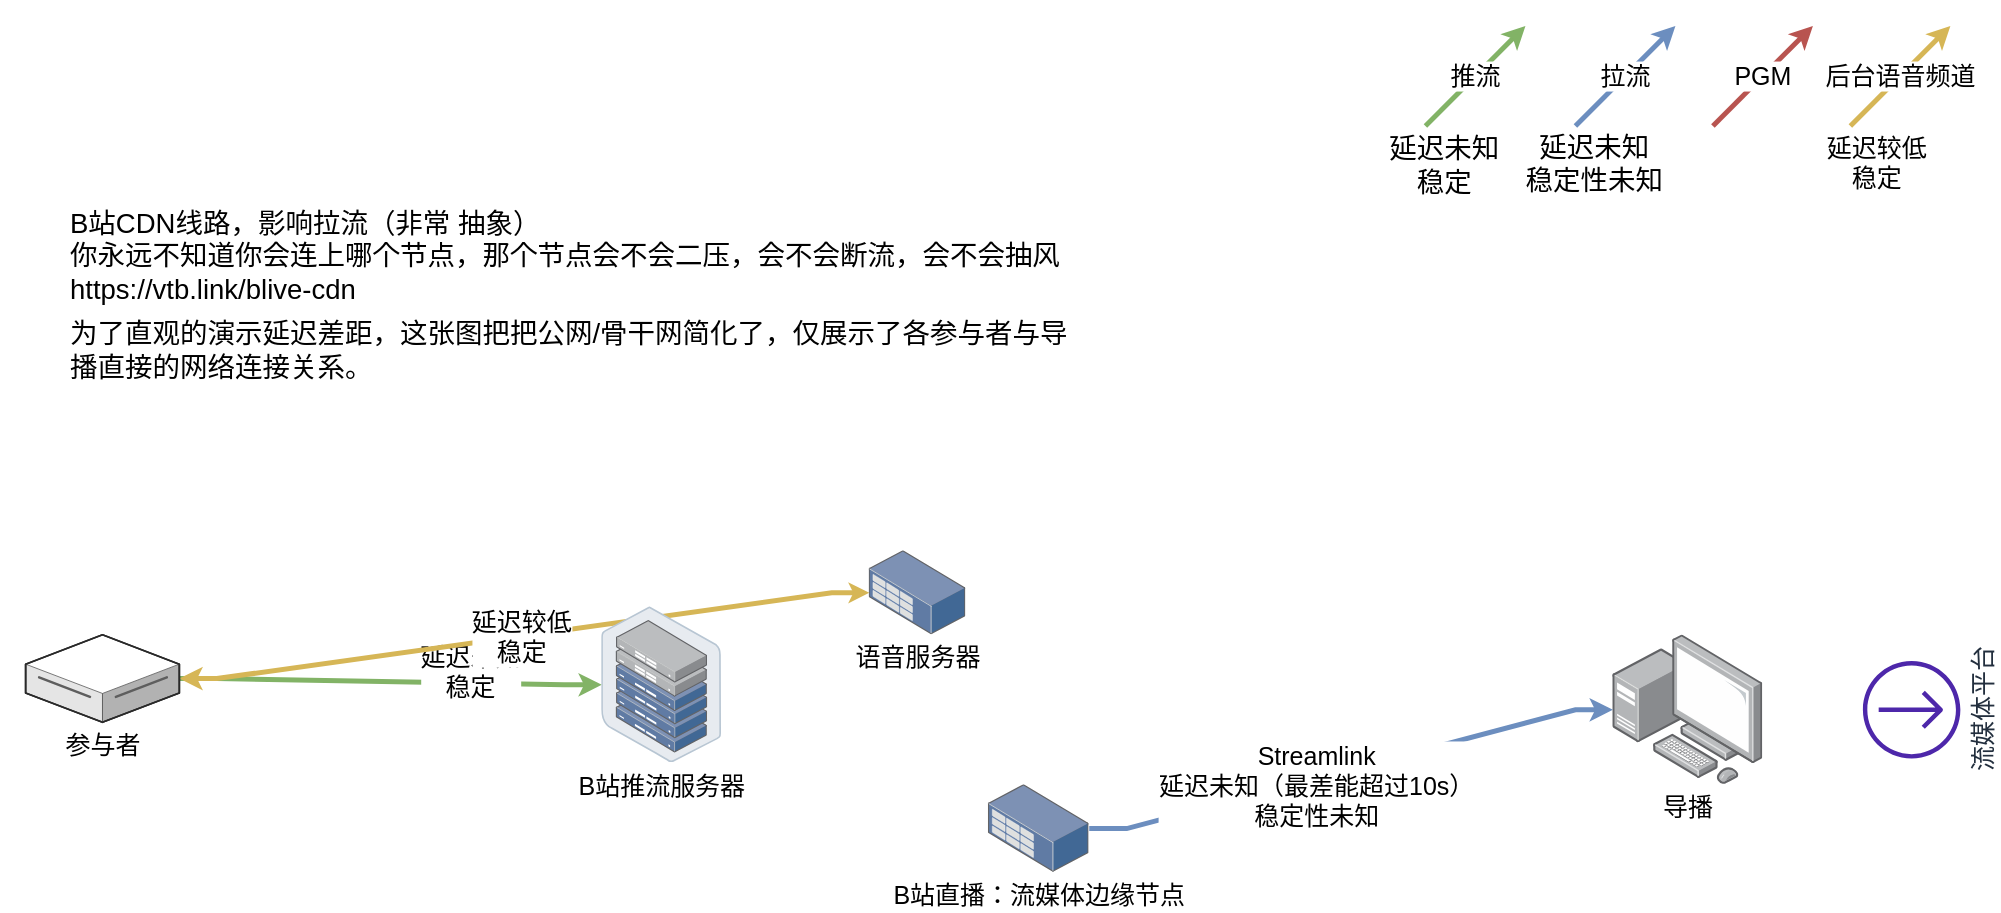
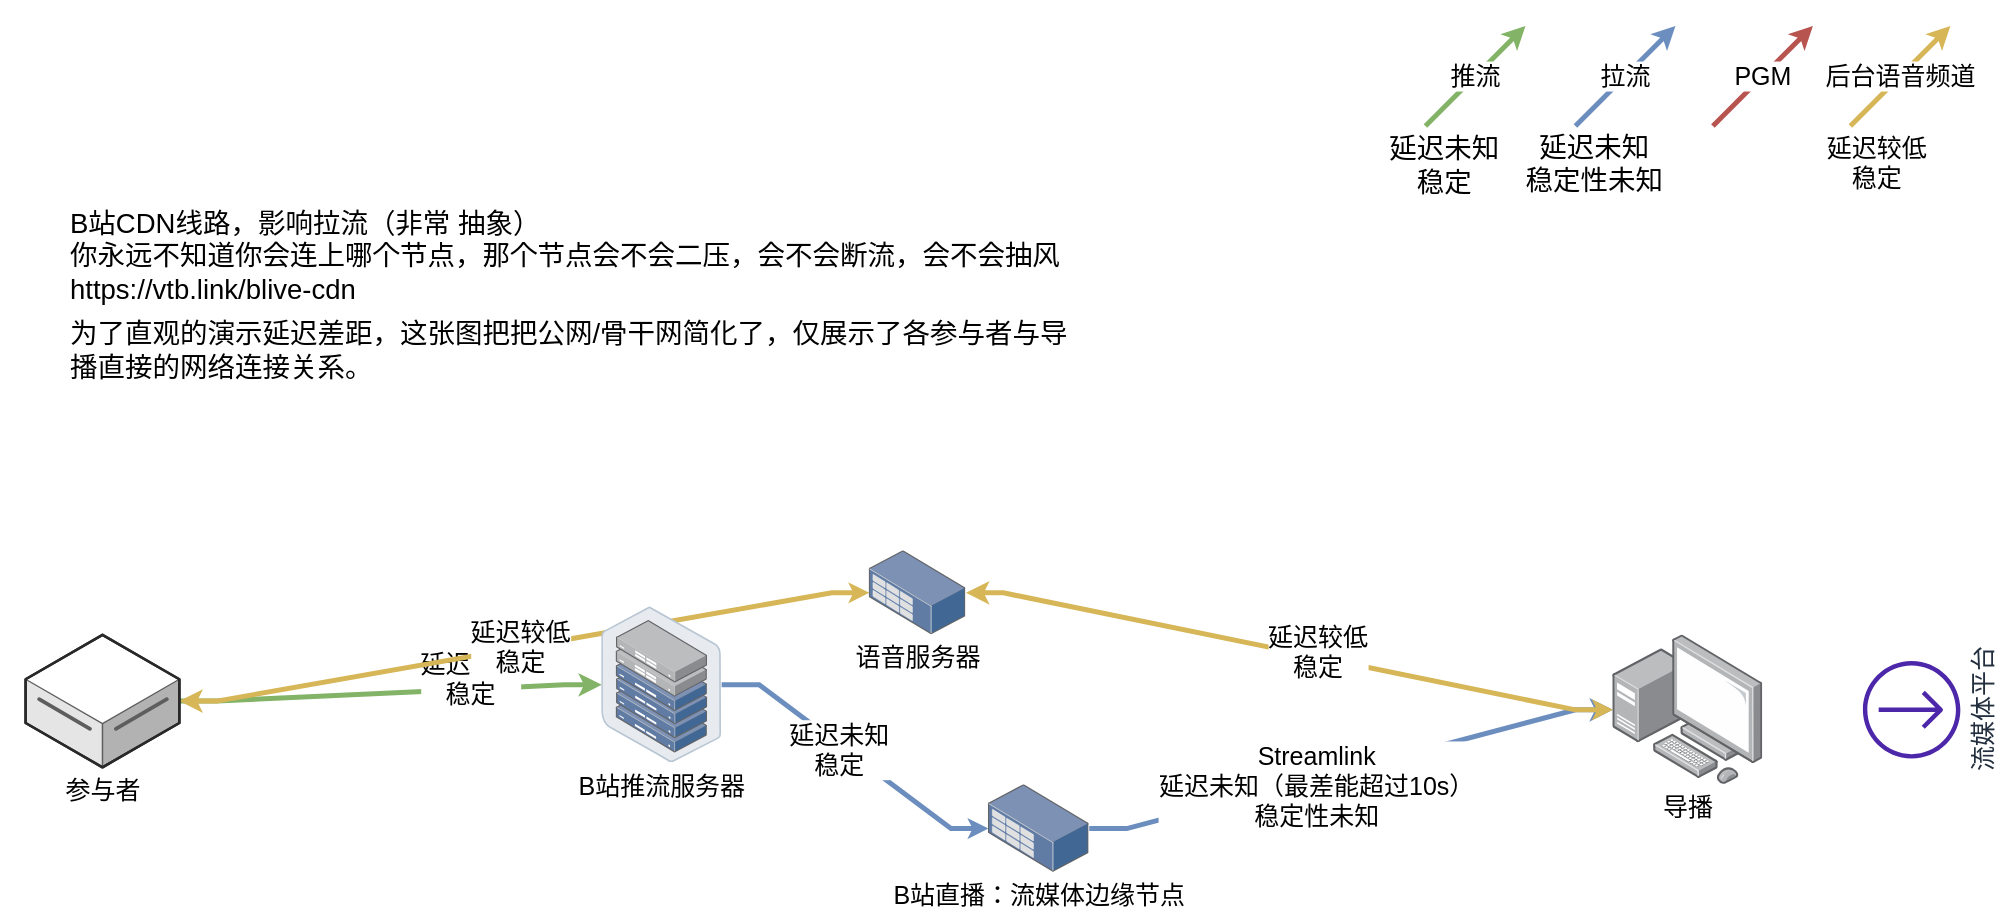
none -> (1131, 619)
(103, 678) -> (103, 701)
none -> (785, 704)
